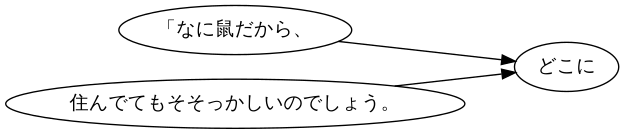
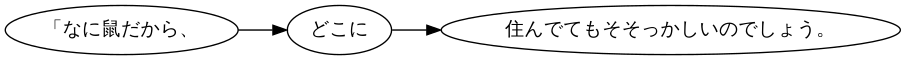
(448, 80) -> (409, 30)
